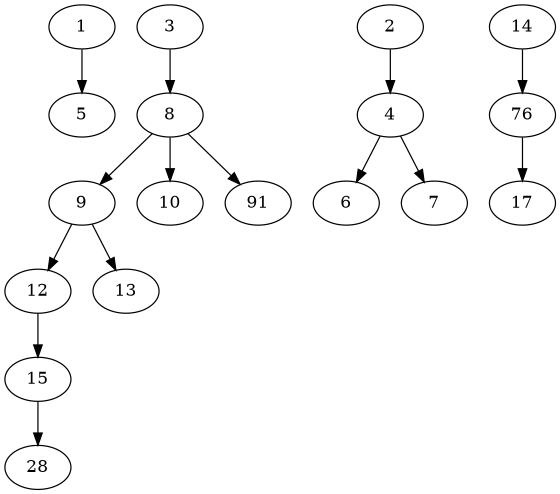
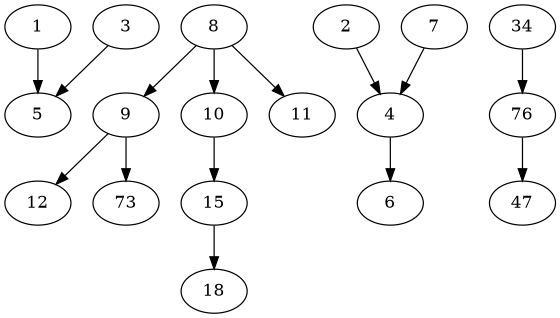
(522, 27) -> (522, 27)
(170, 65) -> (87, 67)
(410, 154) -> (415, 65)
(258, 203) -> (302, 115)
(522, 203) -> (522, 203)
(126, 291) -> (126, 203)
(38, 329) -> (214, 153)
(38, 467) -> (214, 291)
